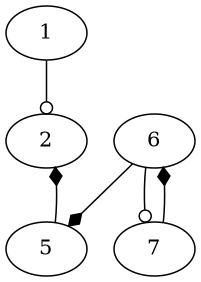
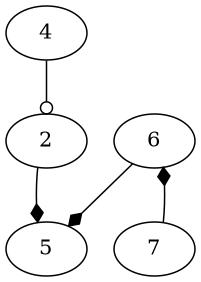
(46, 33) -> (46, 33)
(144, 189) -> none
(56, 204) -> (37, 186)
